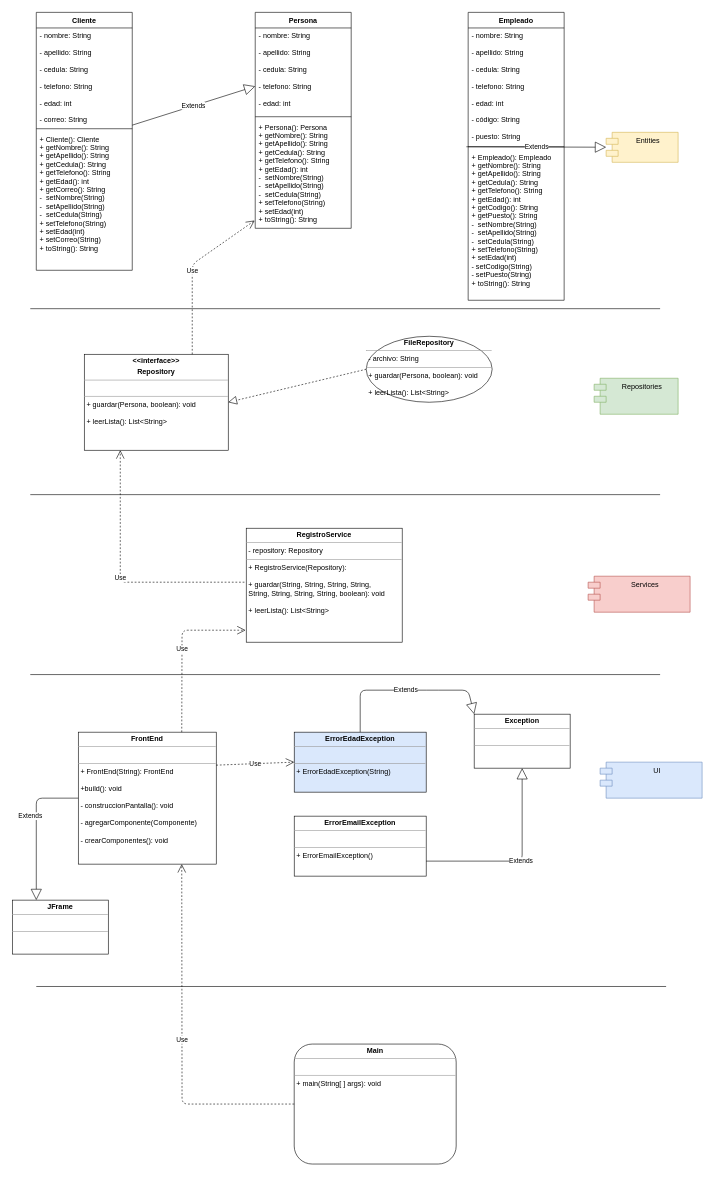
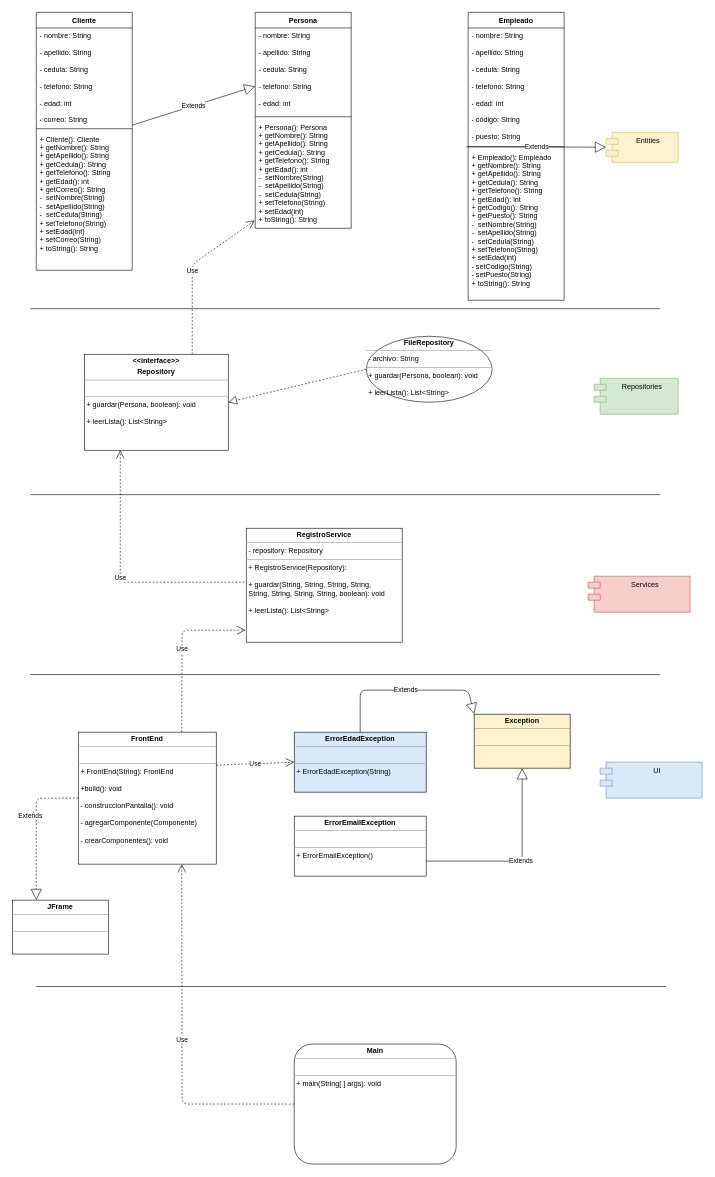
(522, 741) -> (522, 741)
(36, 824) -> (36, 824)
